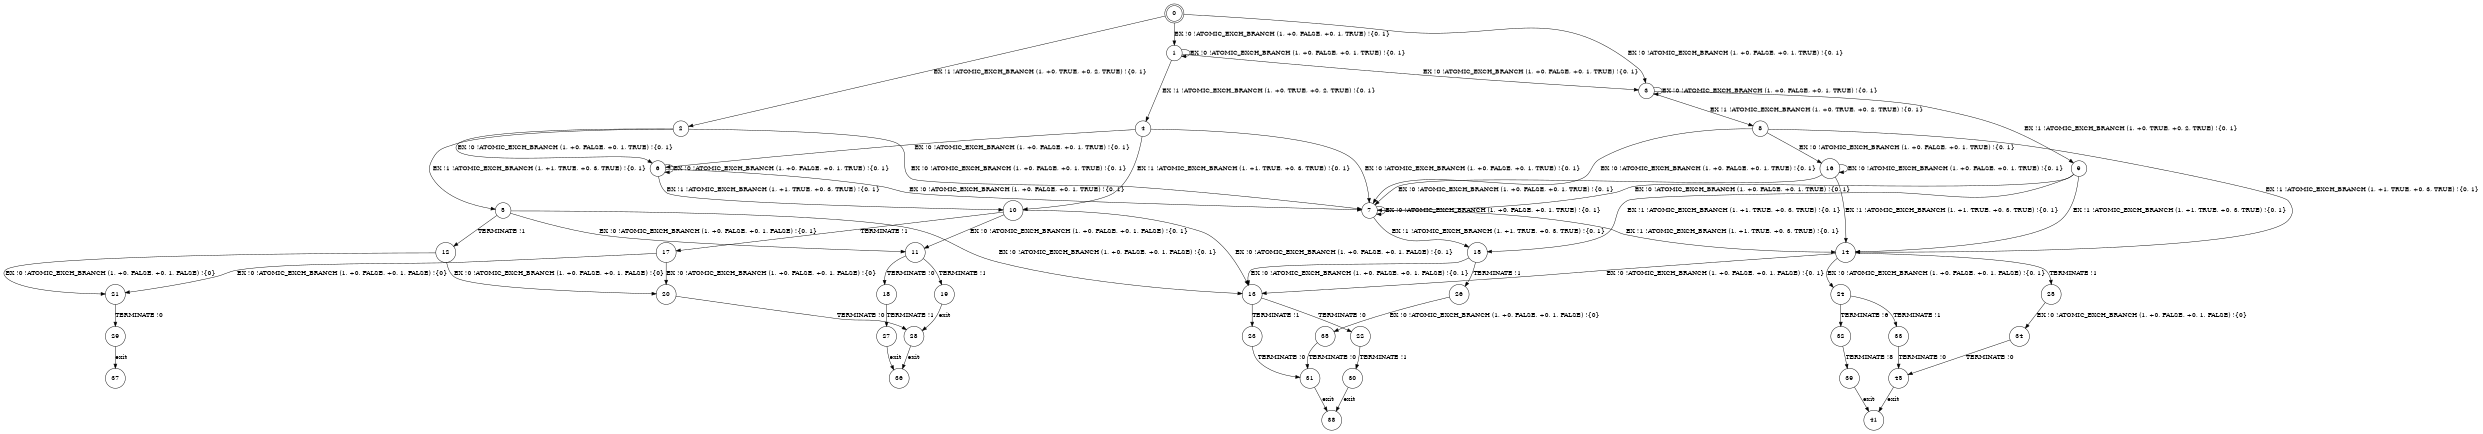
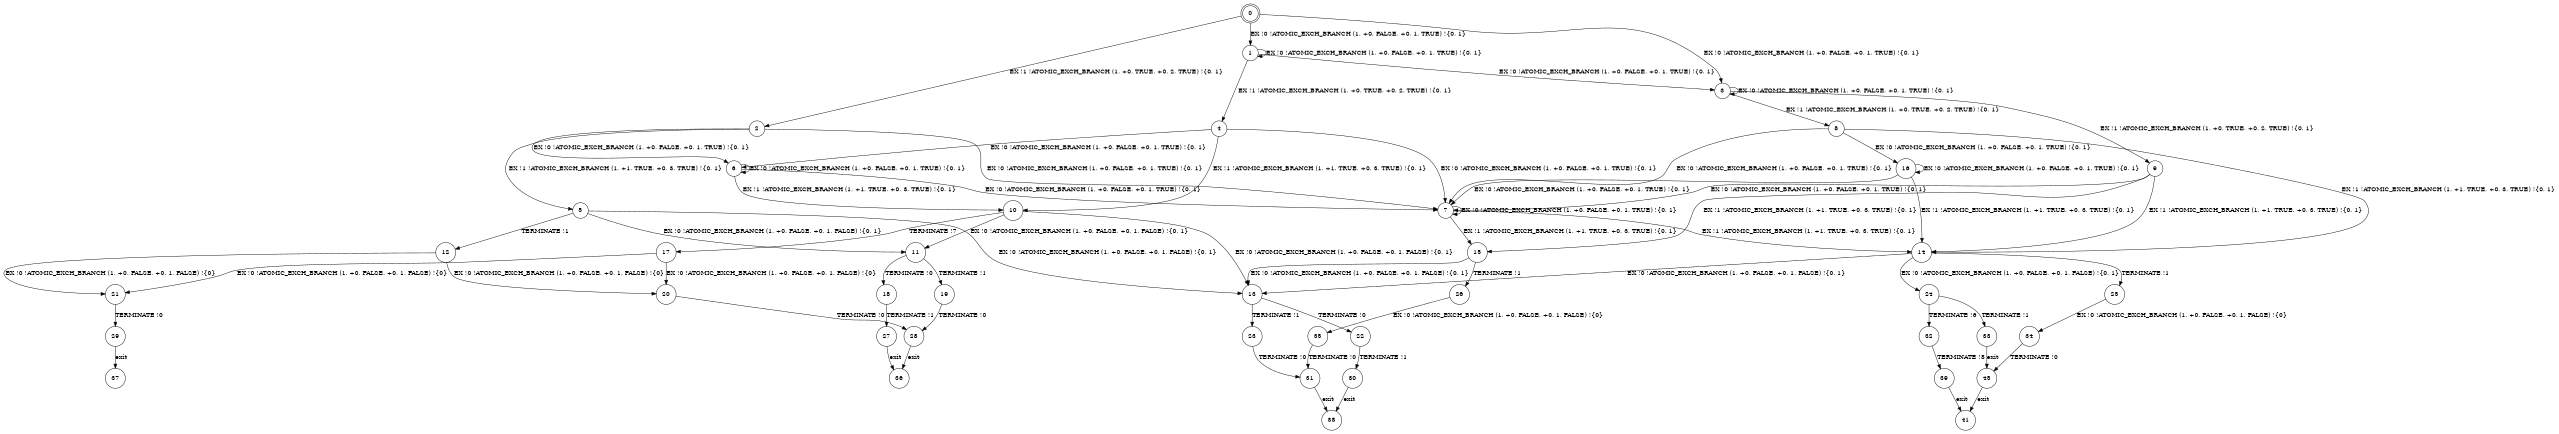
(884, 231) -> (933, 231)
(945, 315) -> (963, 315)
(1923, 357) -> (1993, 357)
